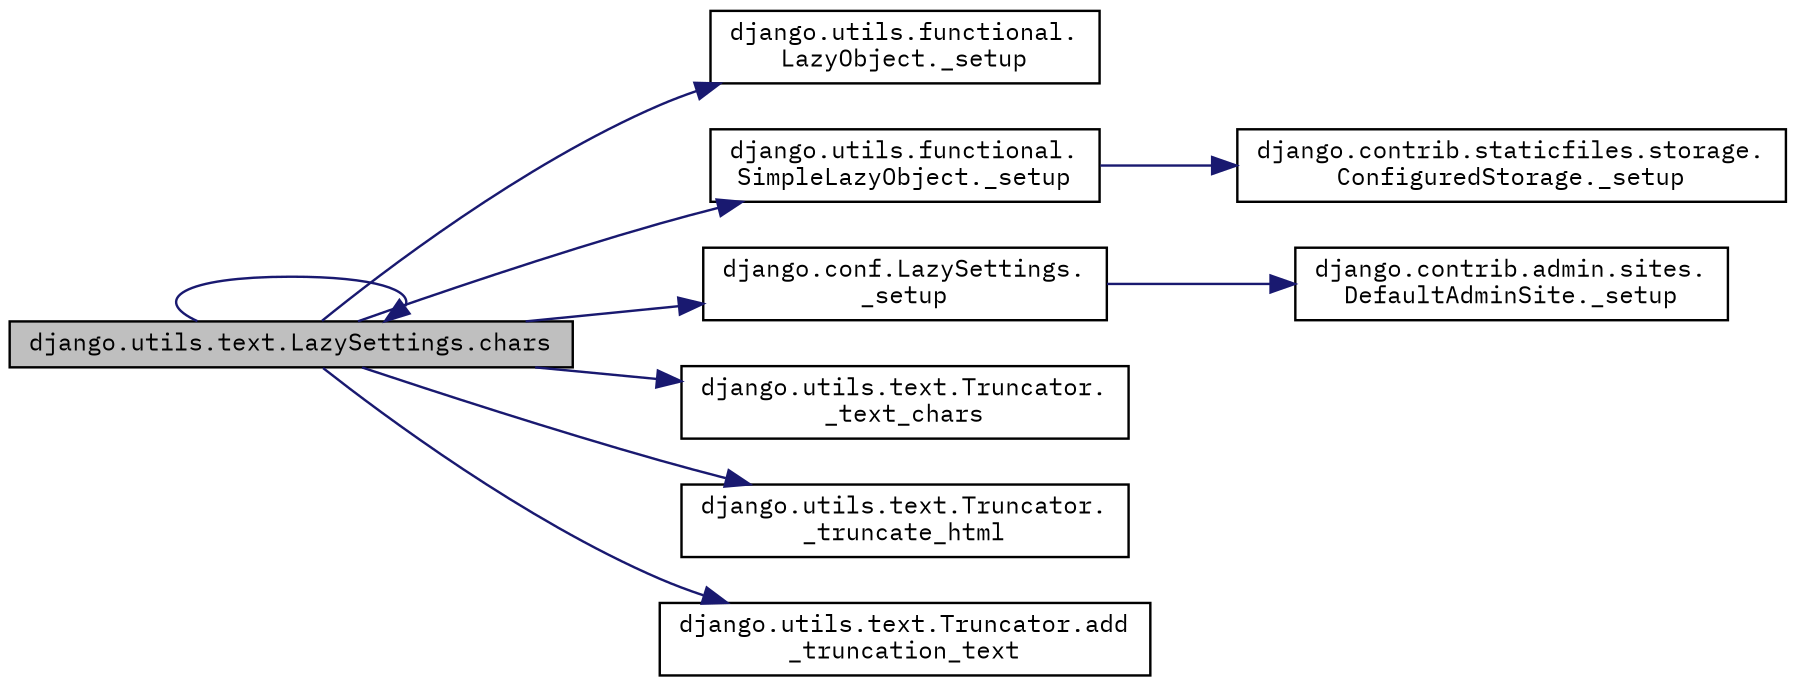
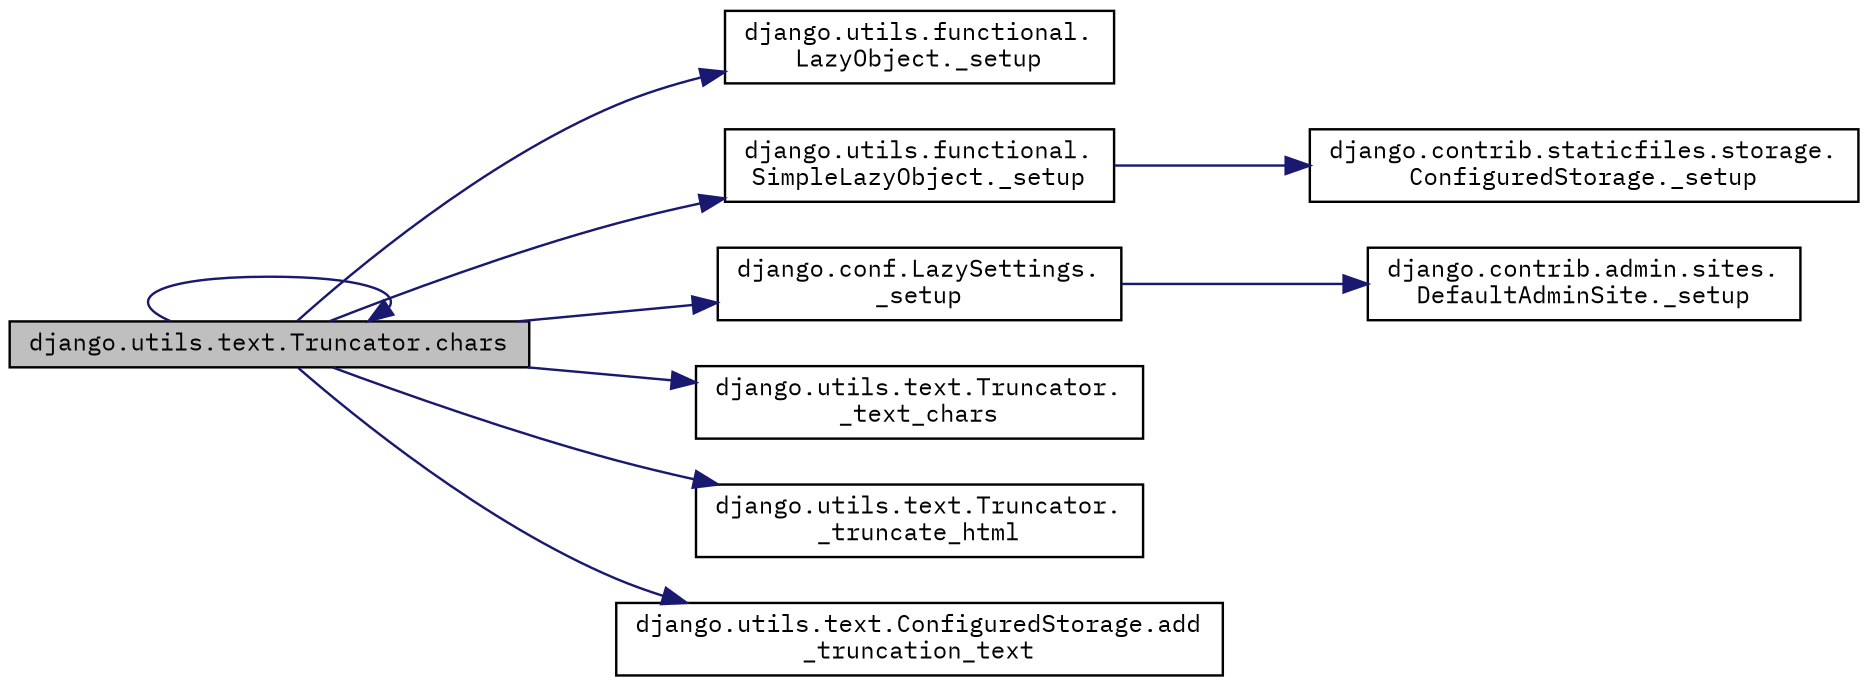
(291, 344) -> (269, 344)
(905, 639) -> (920, 639)
